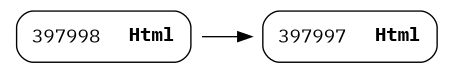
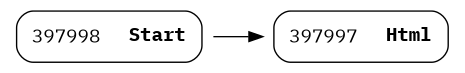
(152, 35) -> (158, 35)
